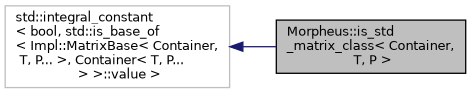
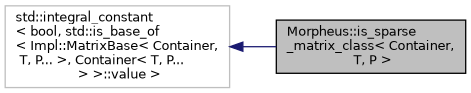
(371, 47) -> (371, 47)
